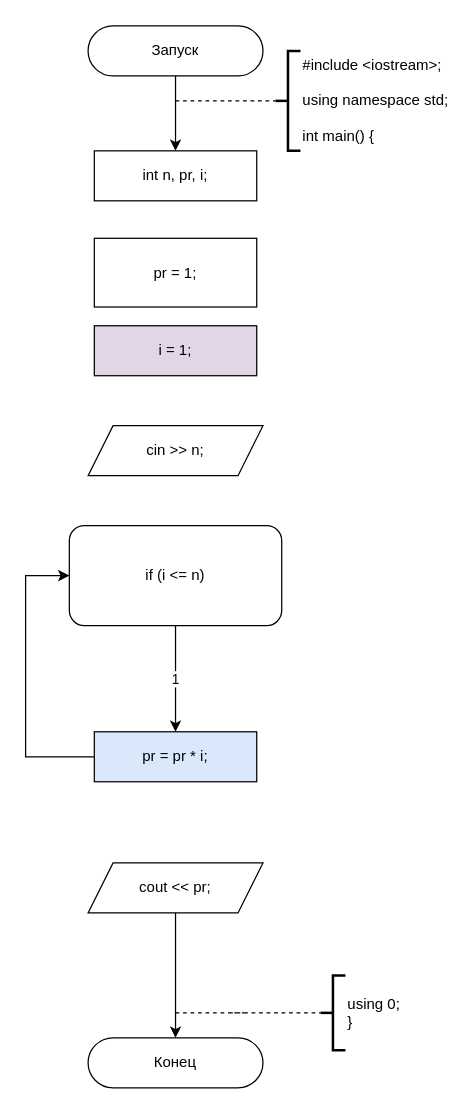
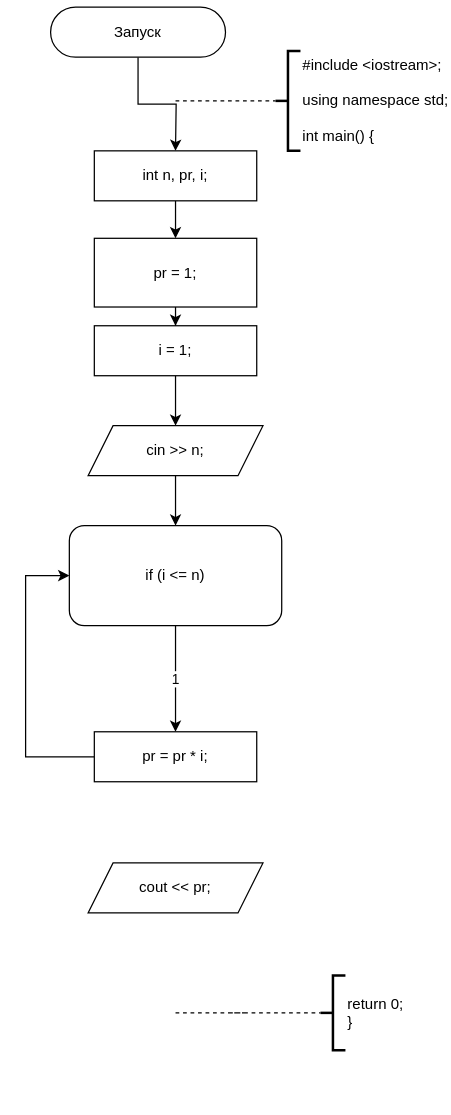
(176, 51) -> (138, 32)
none -> (176, 224)
none -> (176, 316)
(176, 351) -> (176, 351)
none -> (176, 397)
none -> (176, 497)
(176, 757) -> (176, 757)
(176, 971) -> none
(376, 1013) -> (382, 1013)
(176, 1063) -> none
